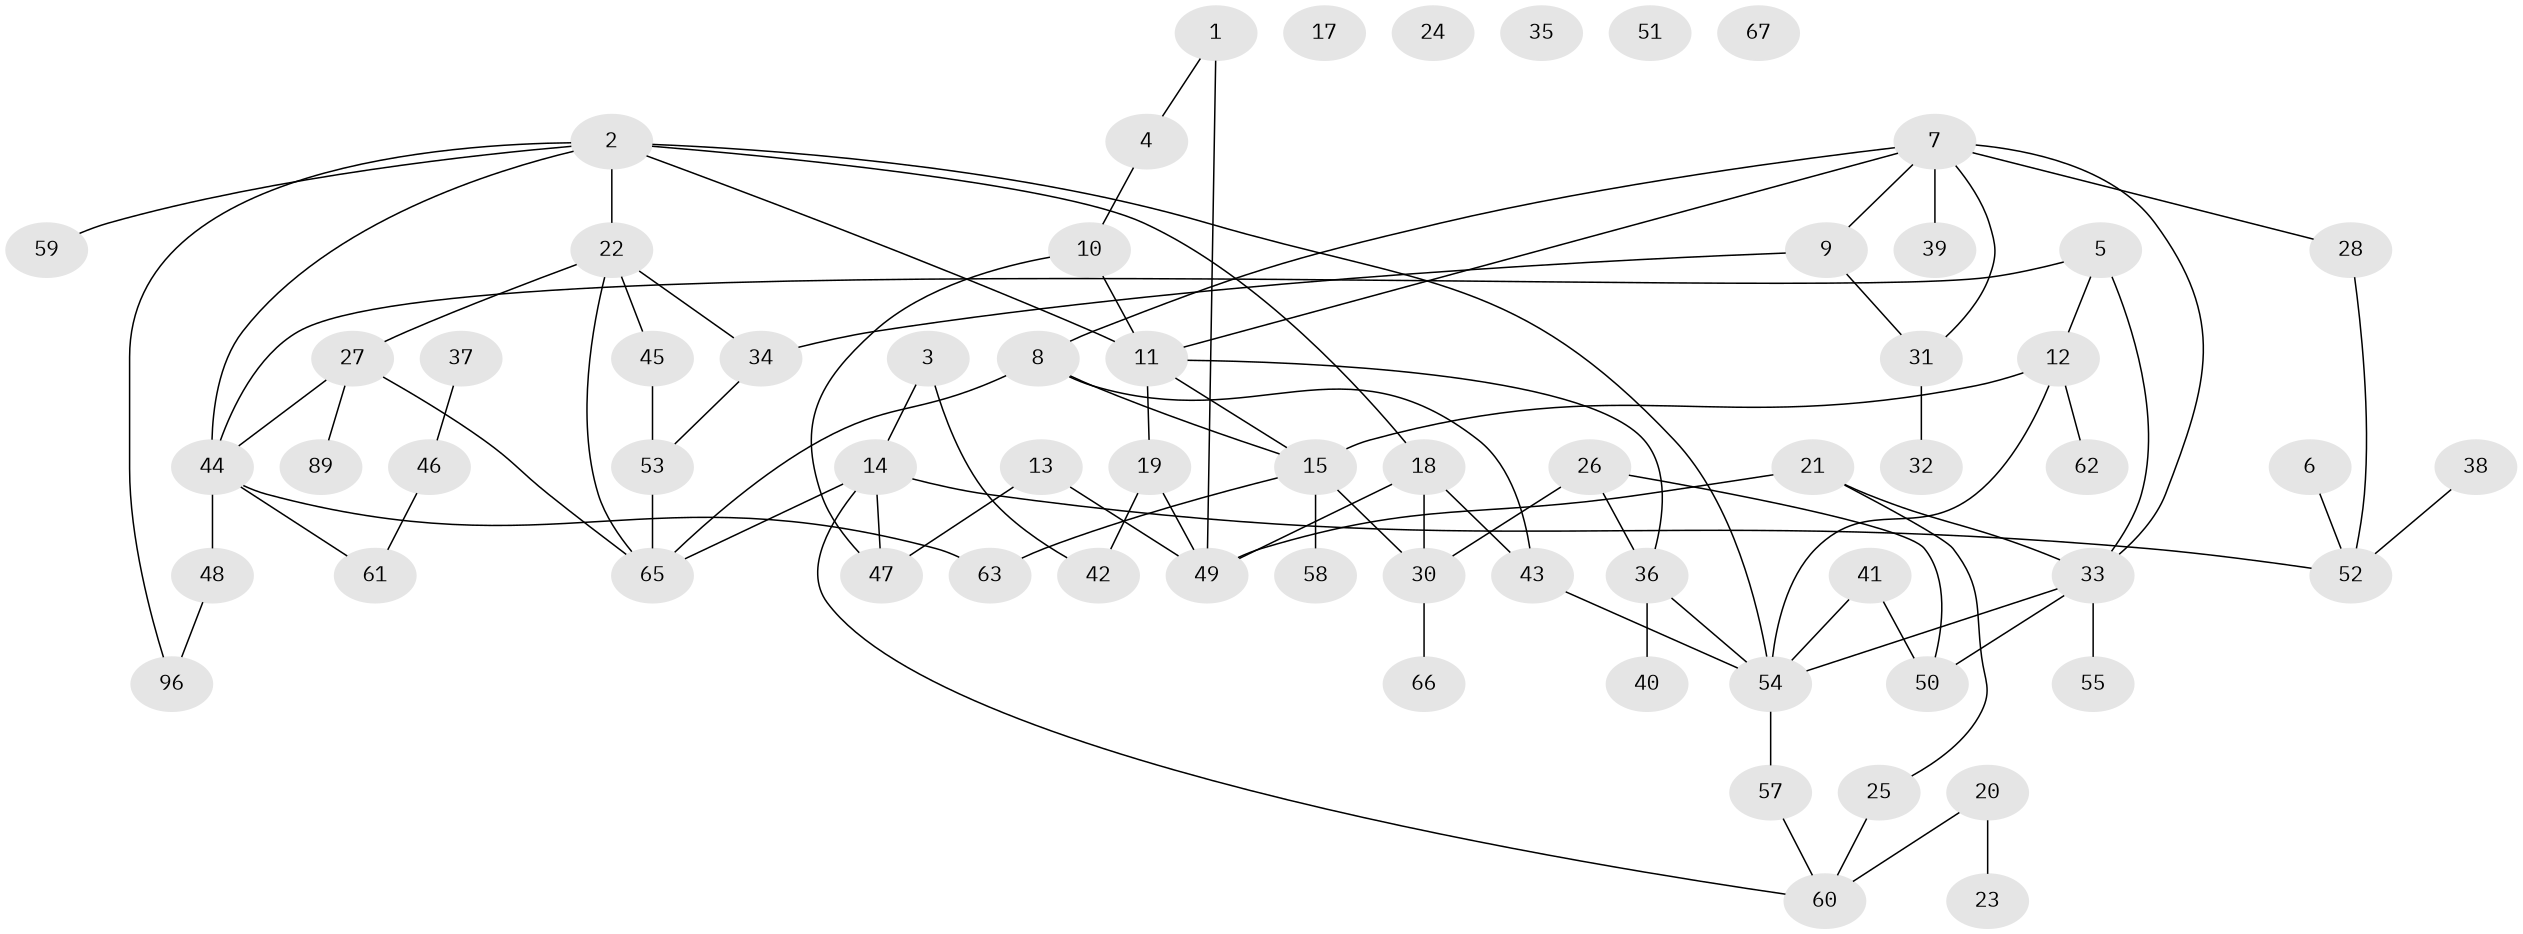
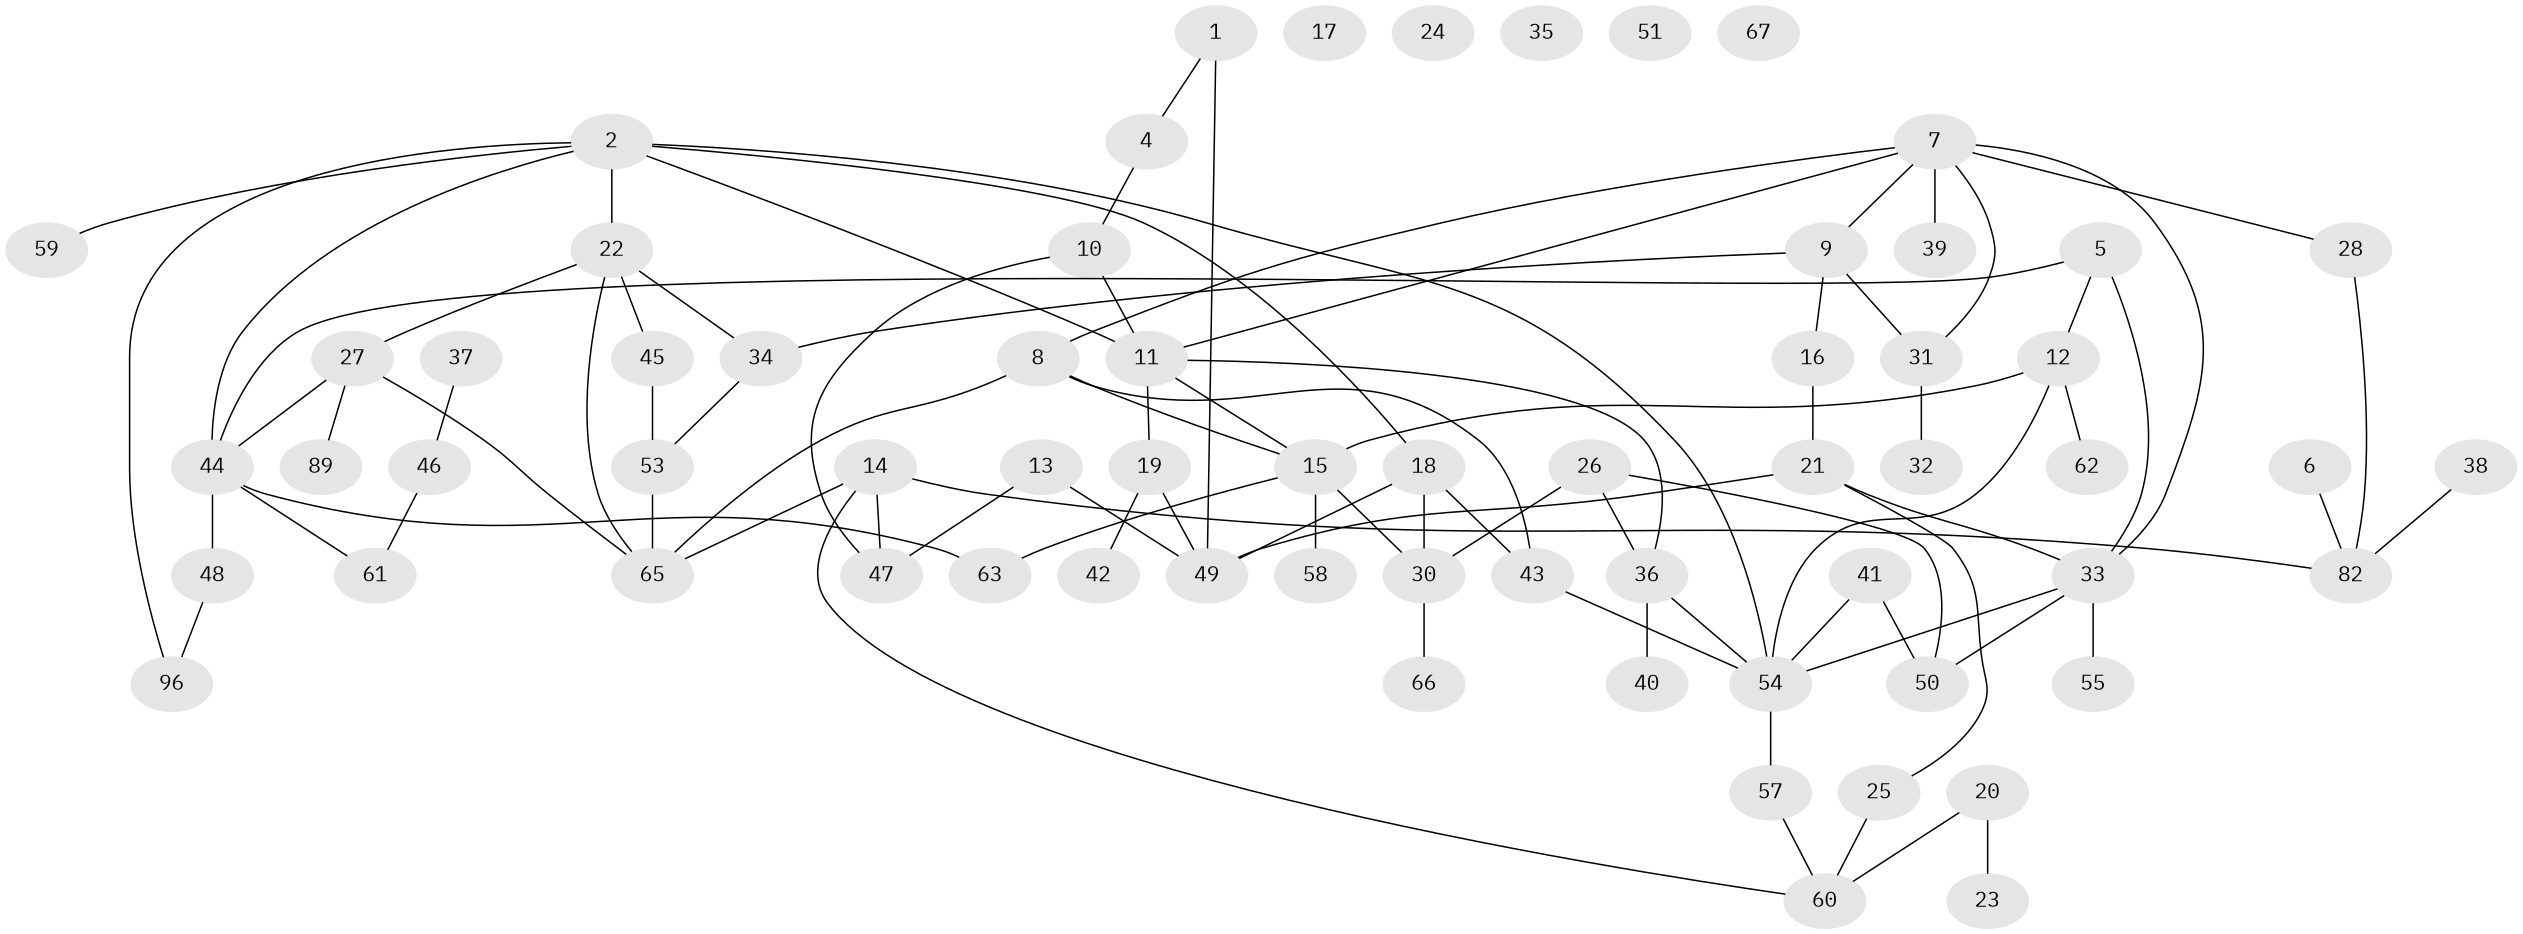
(928, 359) -> none
none -> (1813, 359)
(2351, 576) -> (2351, 576)
